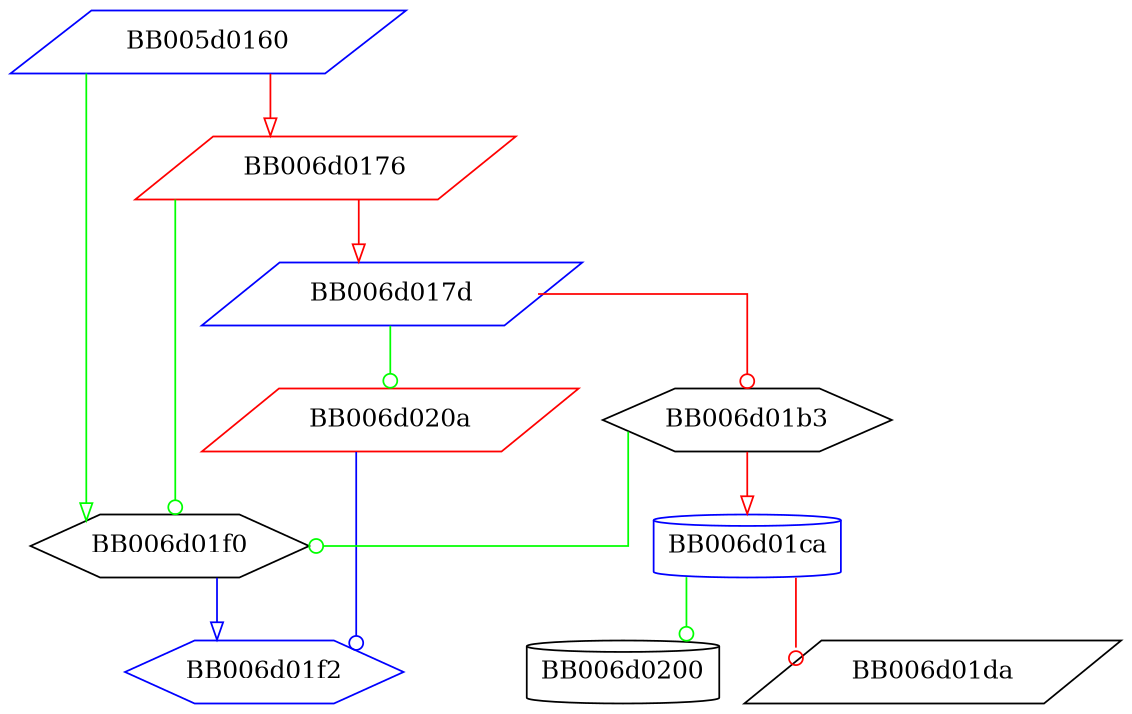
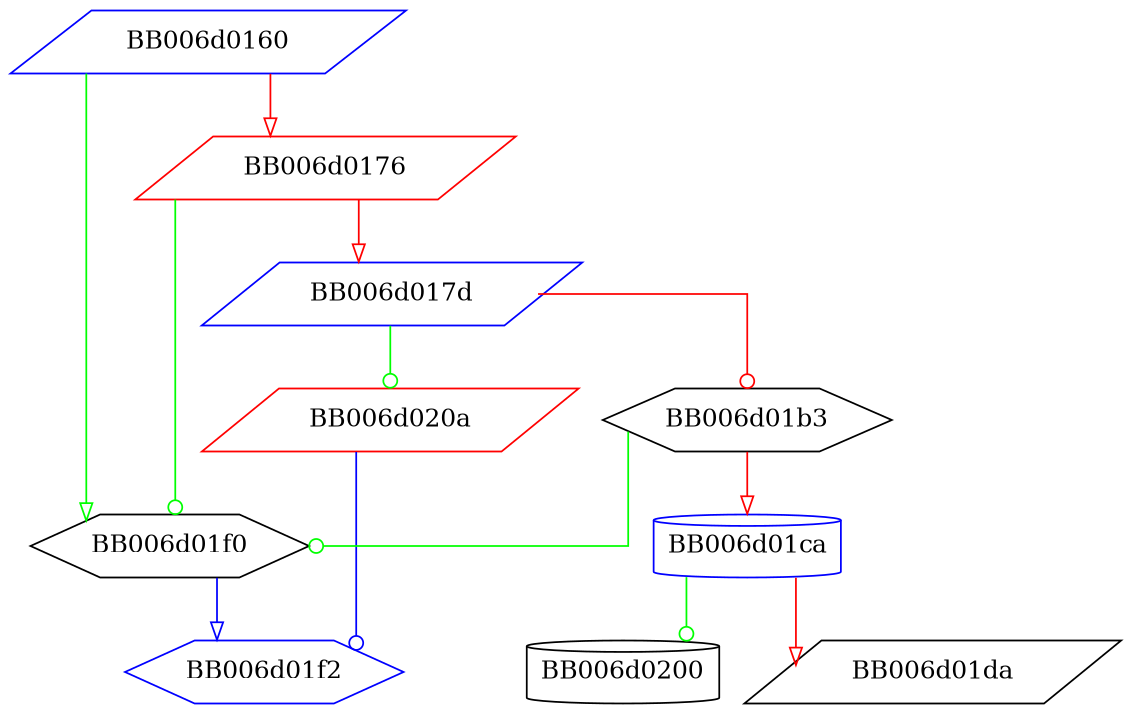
(208, 42) -> (208, 42)
(796, 613) -> (796, 613)
